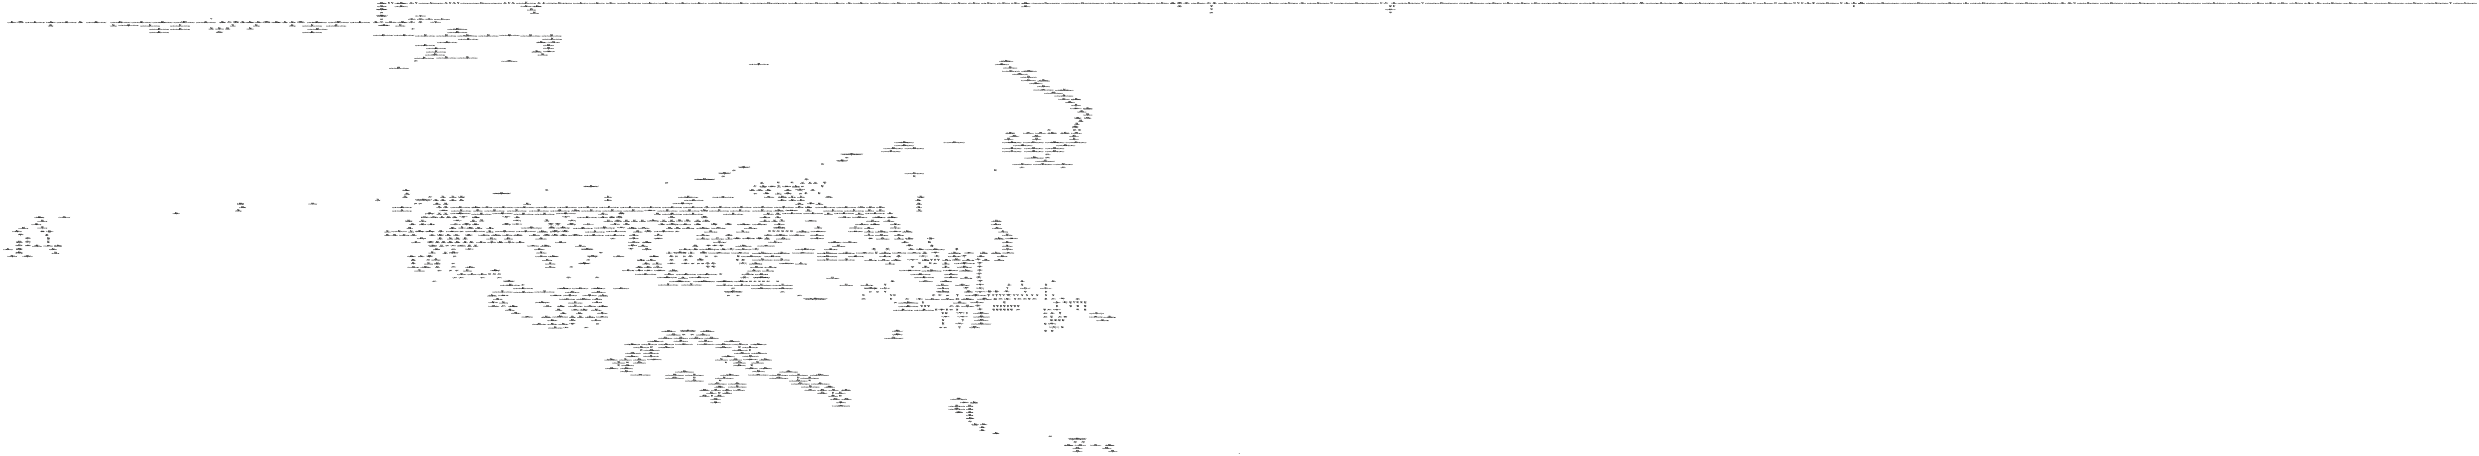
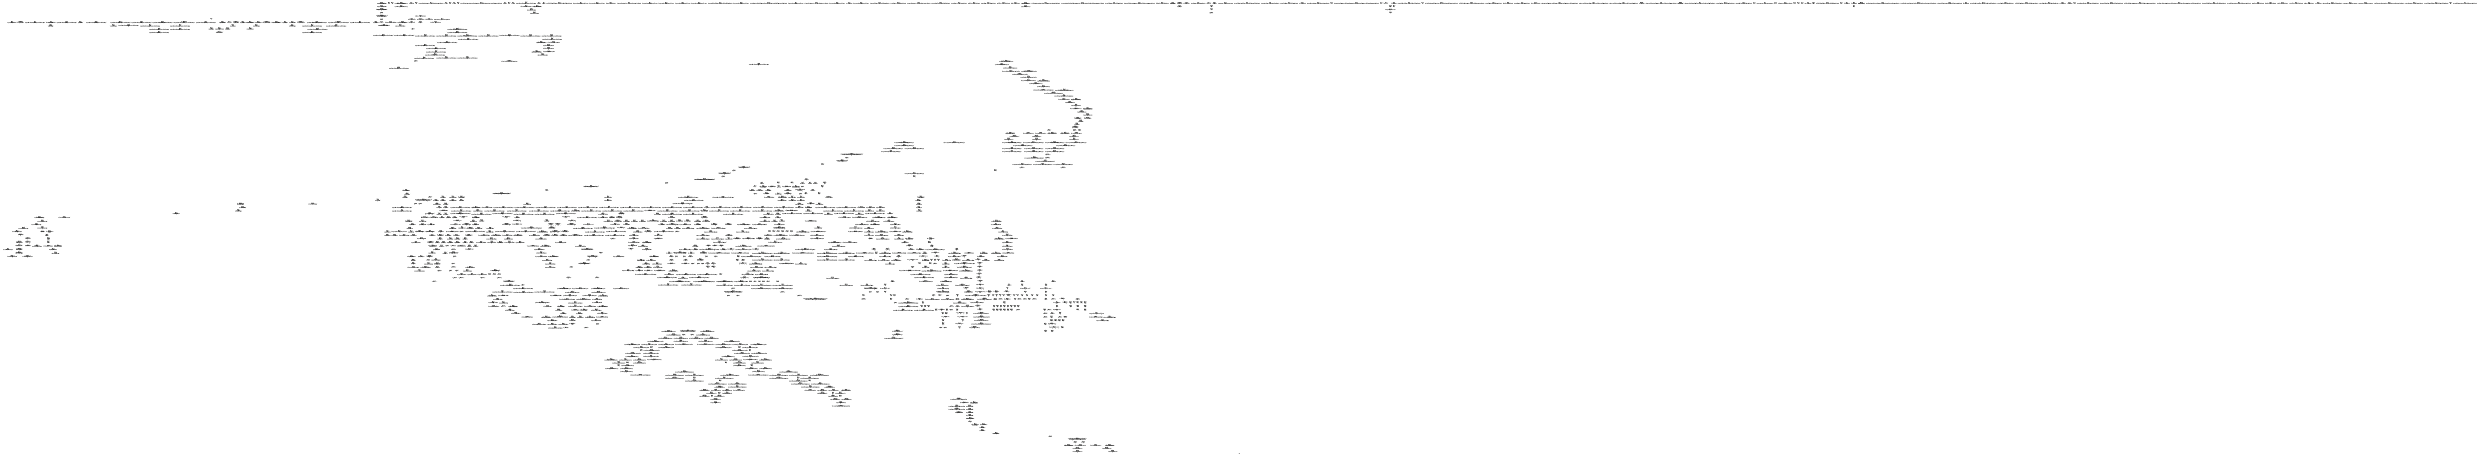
(563, 228) -> none
